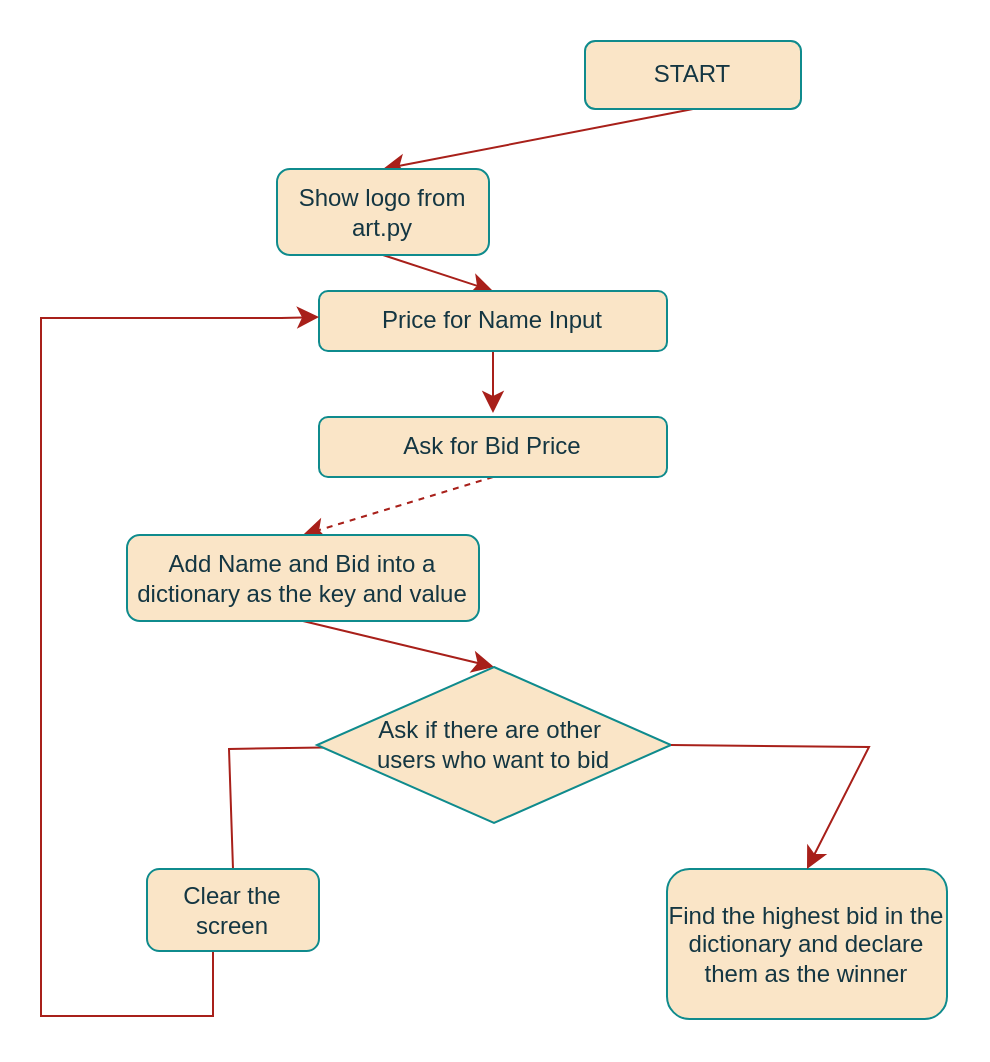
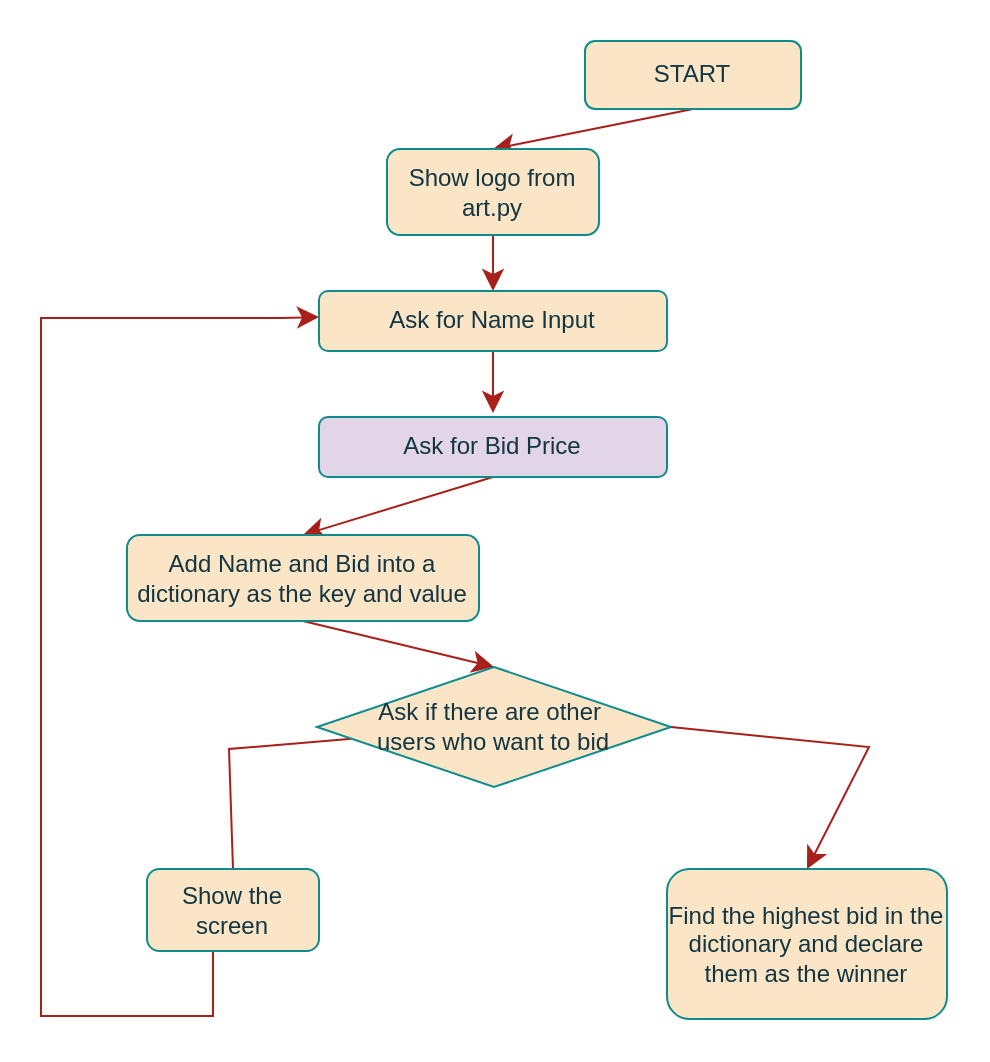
(383, 212) -> (493, 192)
(493, 321) -> (493, 321)
(493, 447) -> (493, 447)
(403, 504) -> (403, 504)
(494, 745) -> (494, 727)
(233, 911) -> (233, 911)
